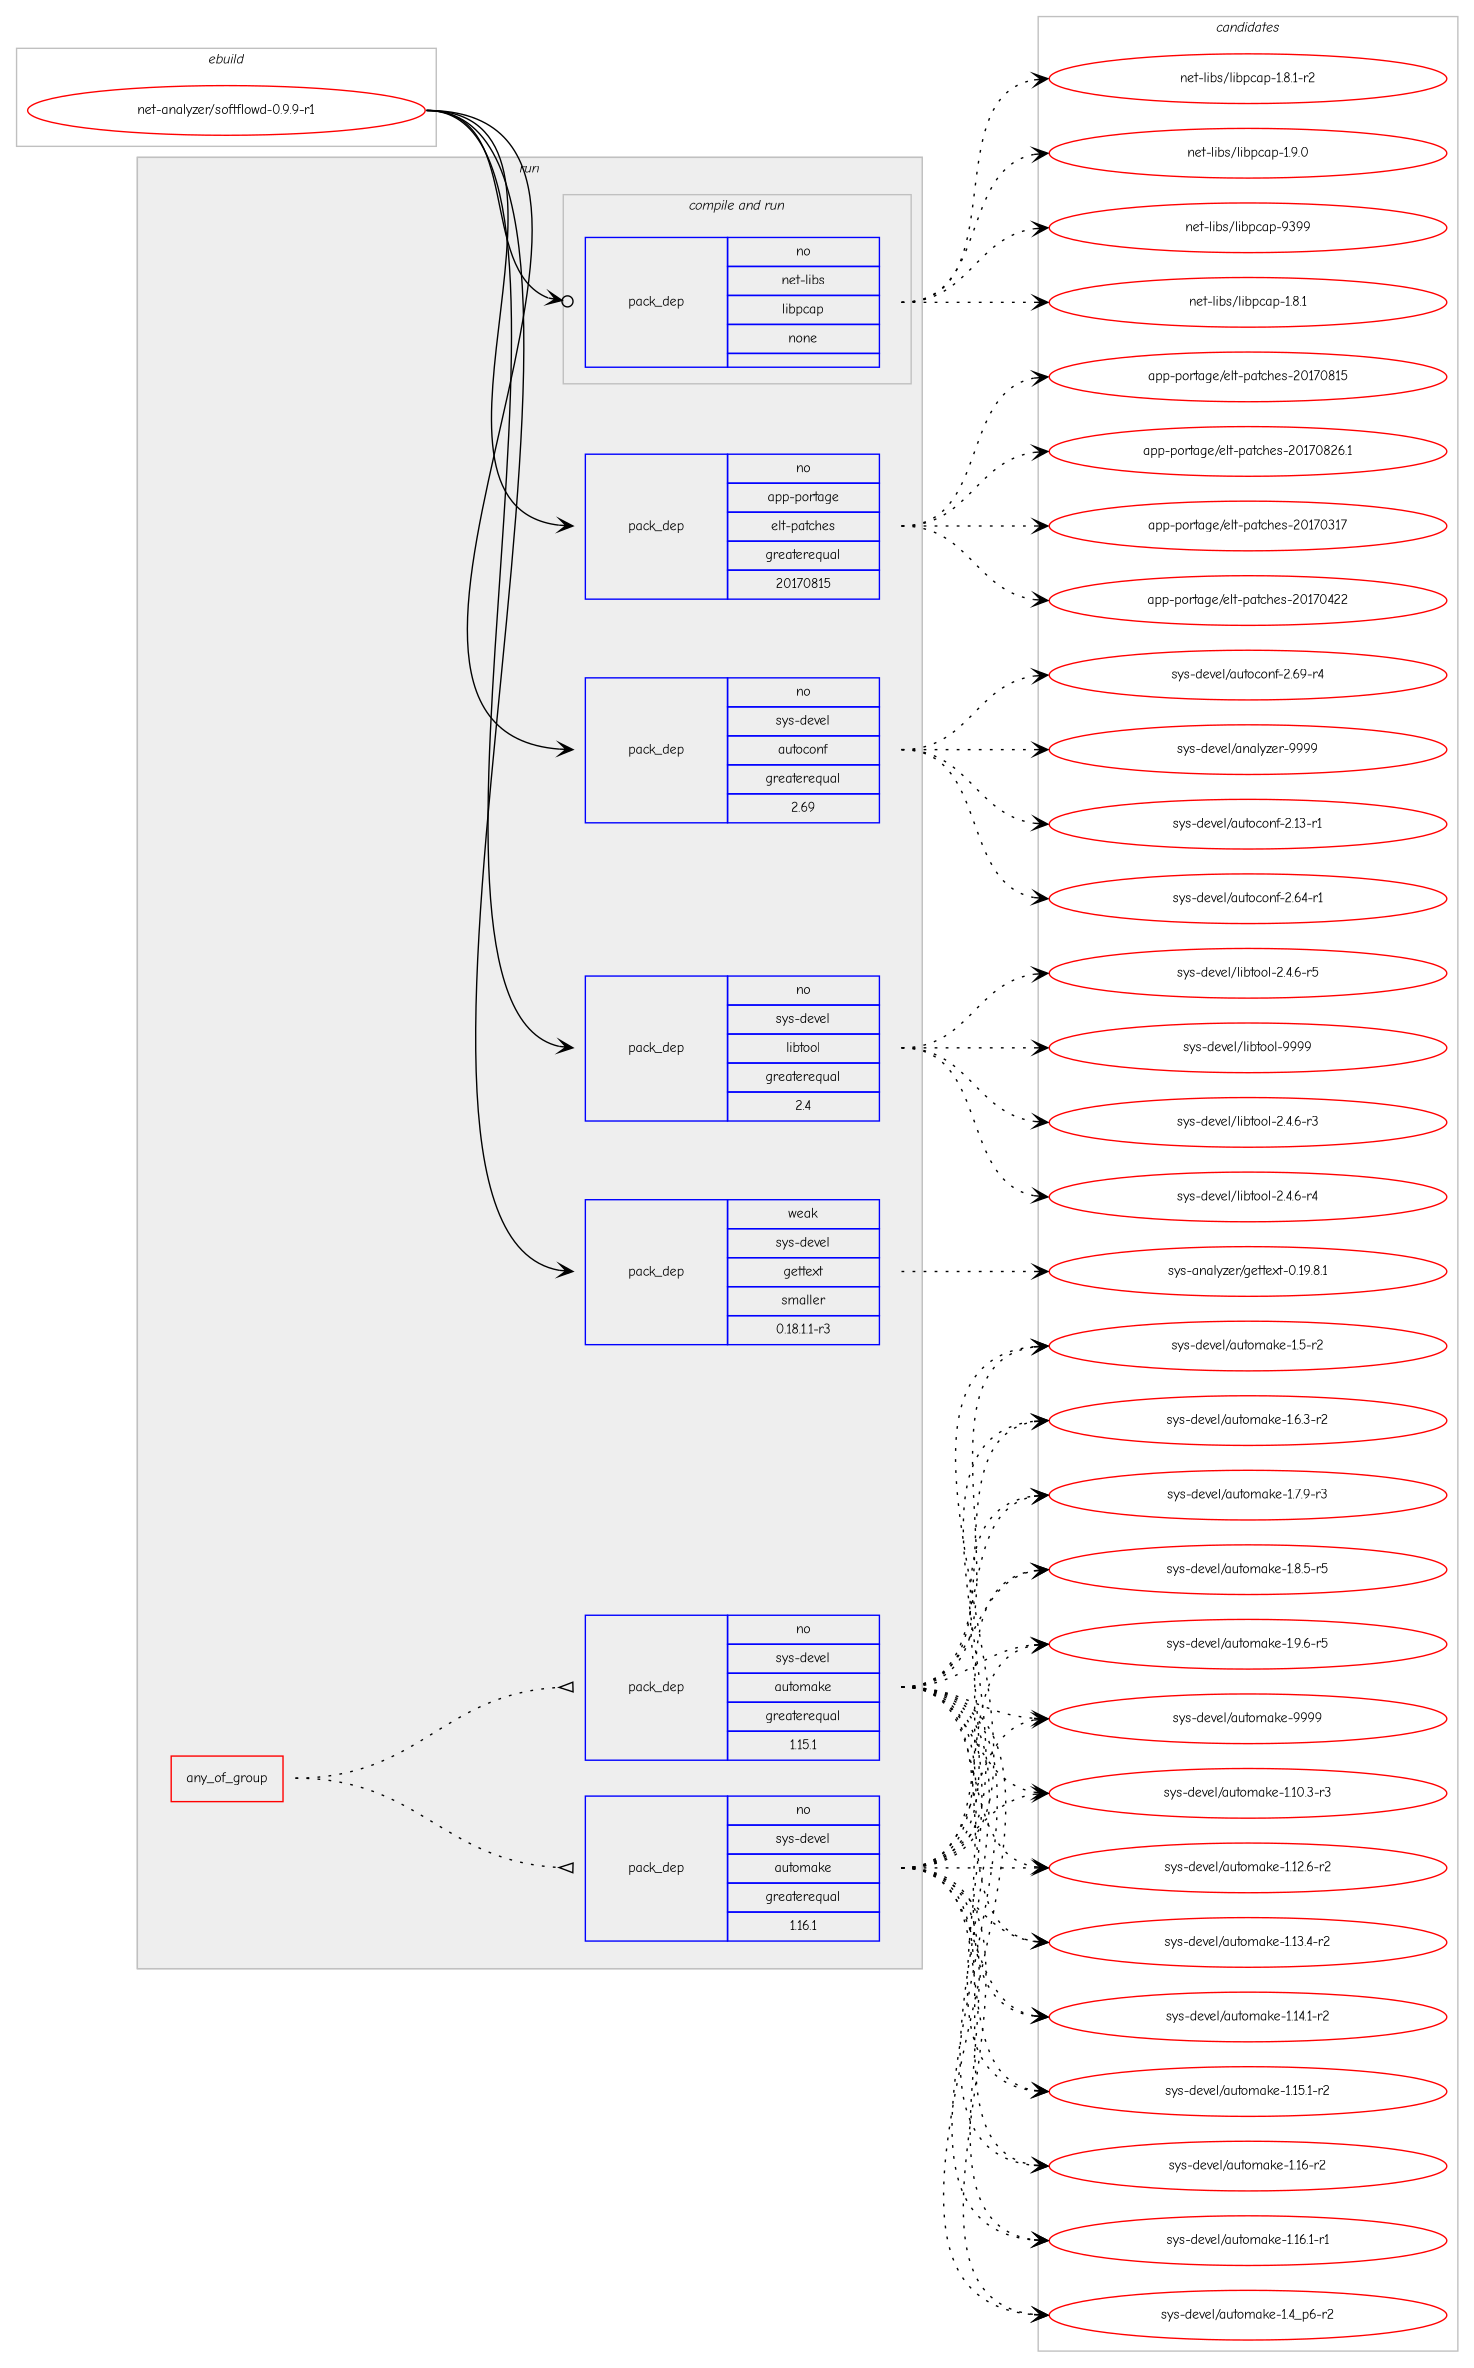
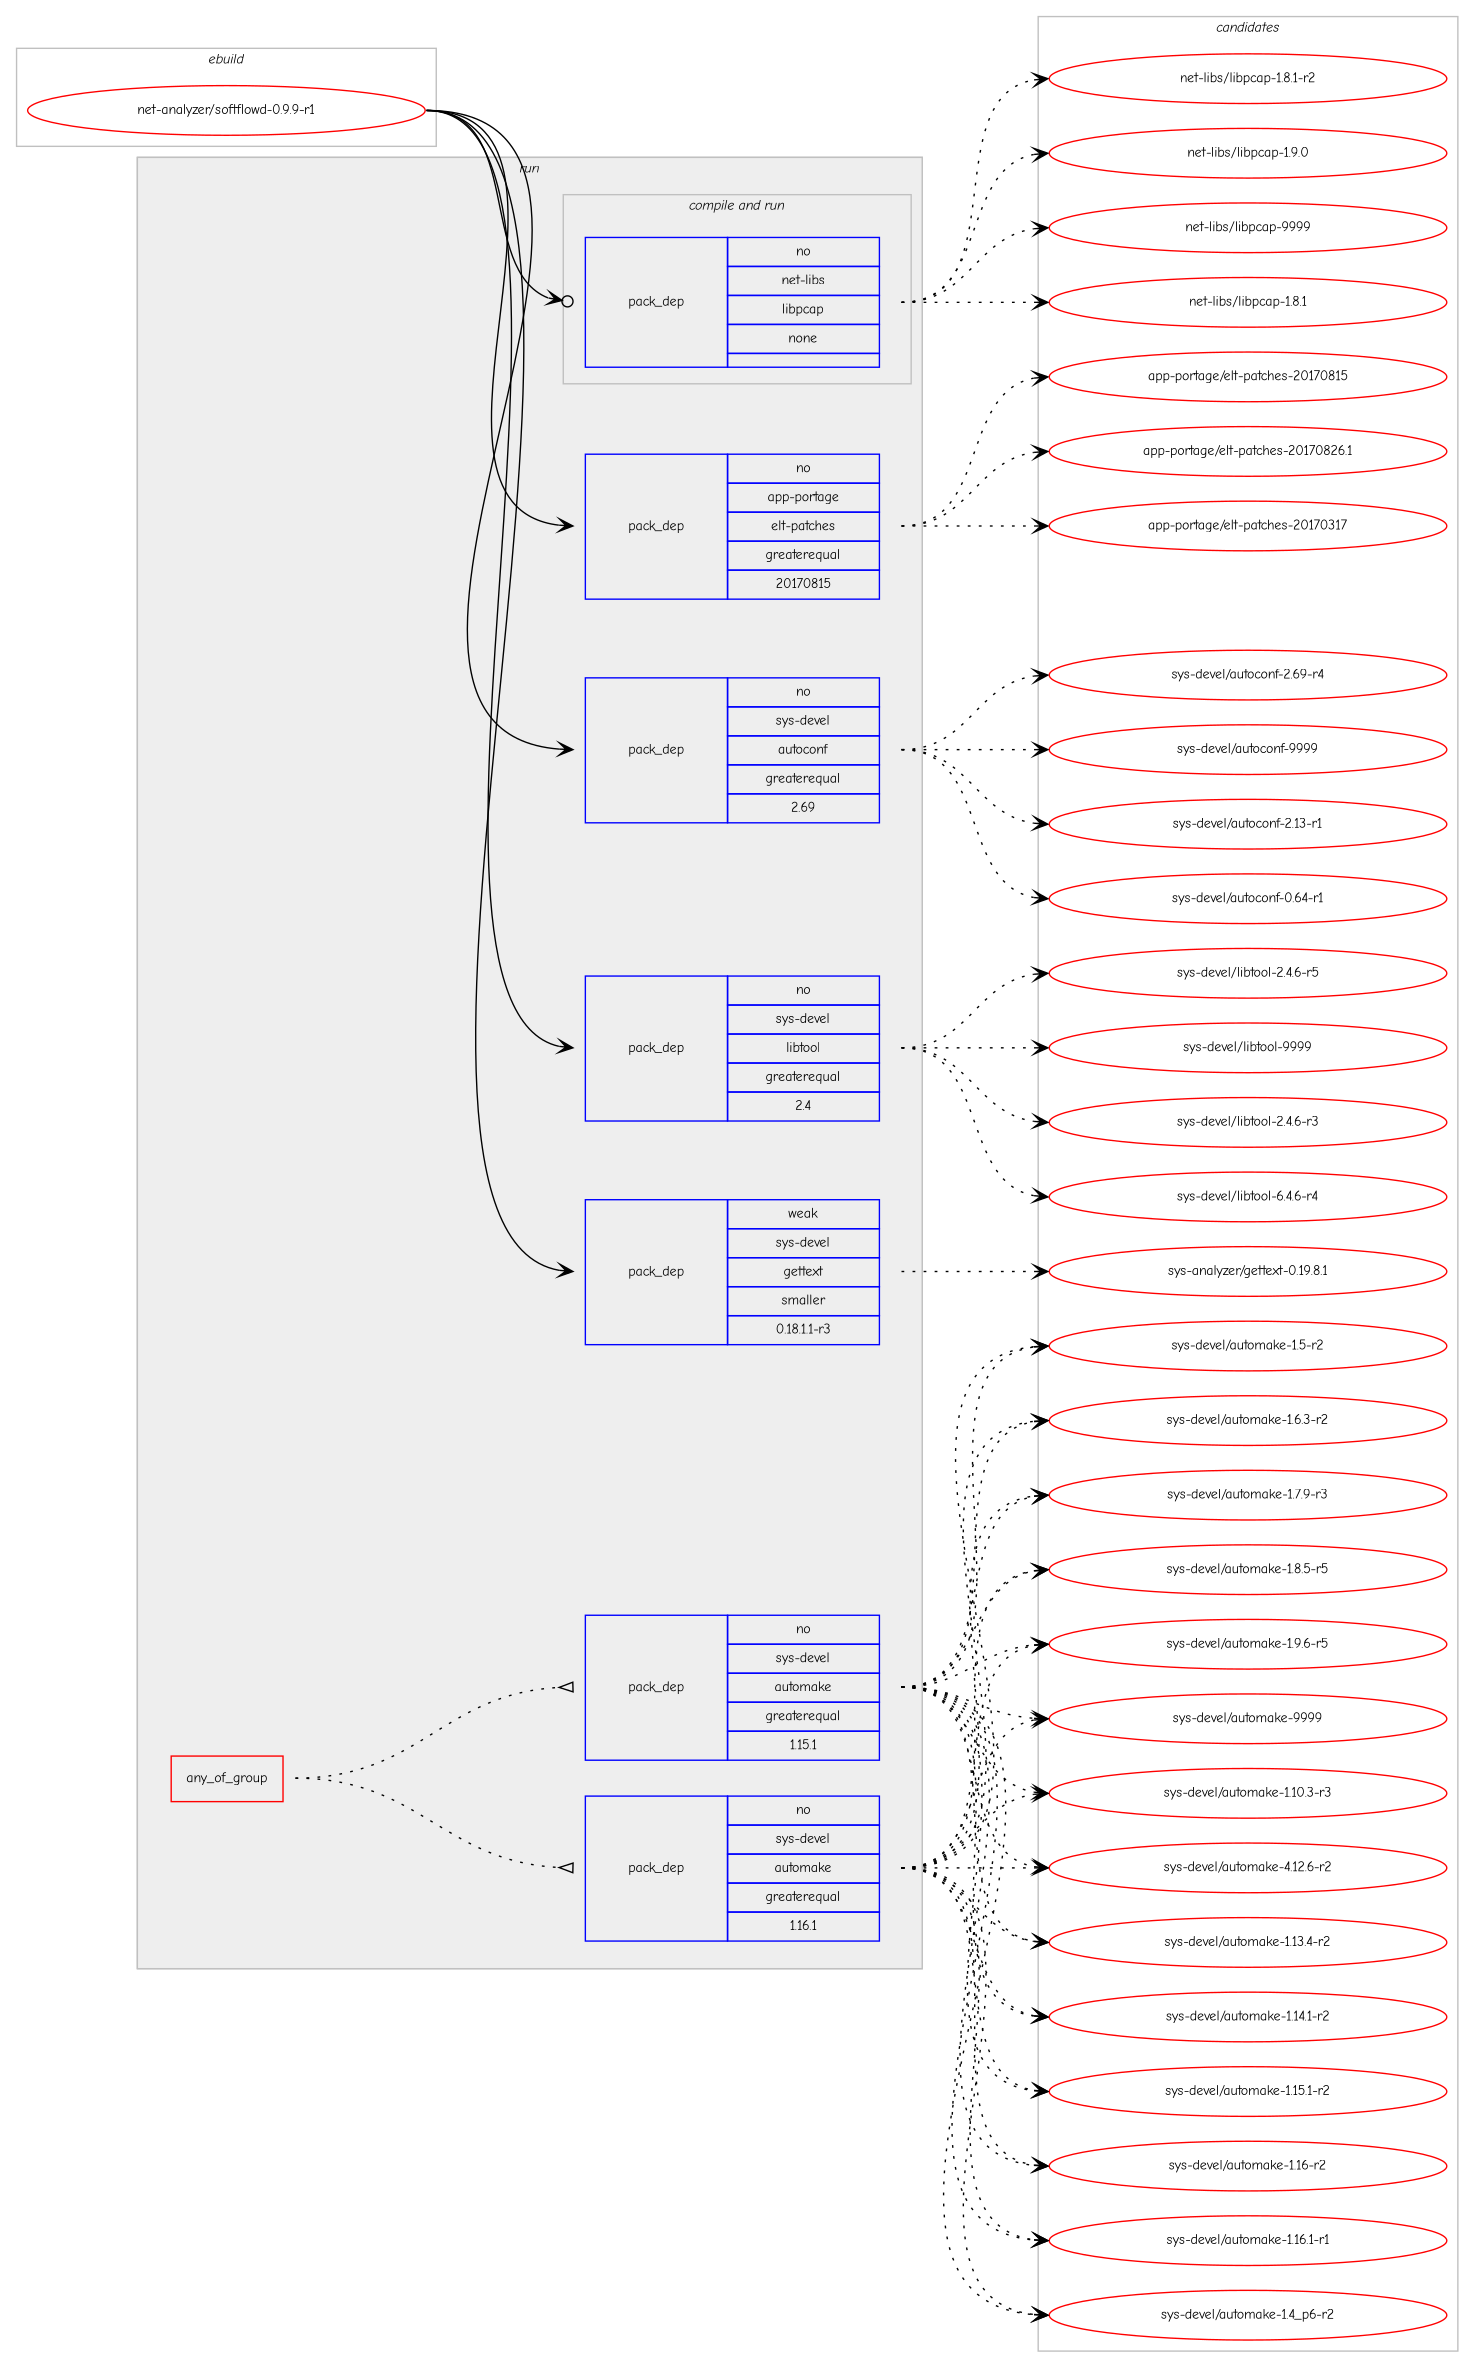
(1248, 228) -> (1248, 228)
(1248, 601) -> none
(1248, 750) -> (1248, 750)
(1248, 899) -> (1248, 899)
(1248, 1197) -> (1248, 1197)
(1248, 1868) -> (1248, 1868)
